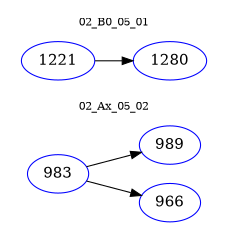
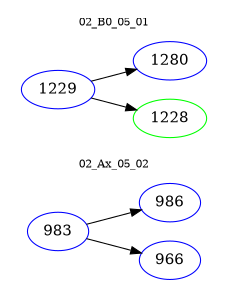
(58, 61) -> (58, 90)
none -> (170, 118)
(170, 145) -> (170, 203)
